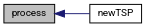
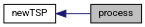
(77, 14) -> (78, 14)
